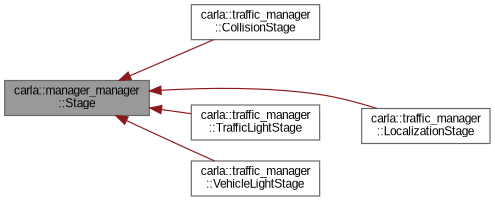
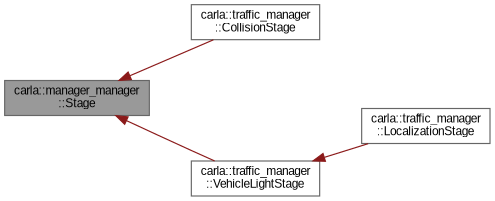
(270, 90) -> (346, 150)
(256, 123) -> none
